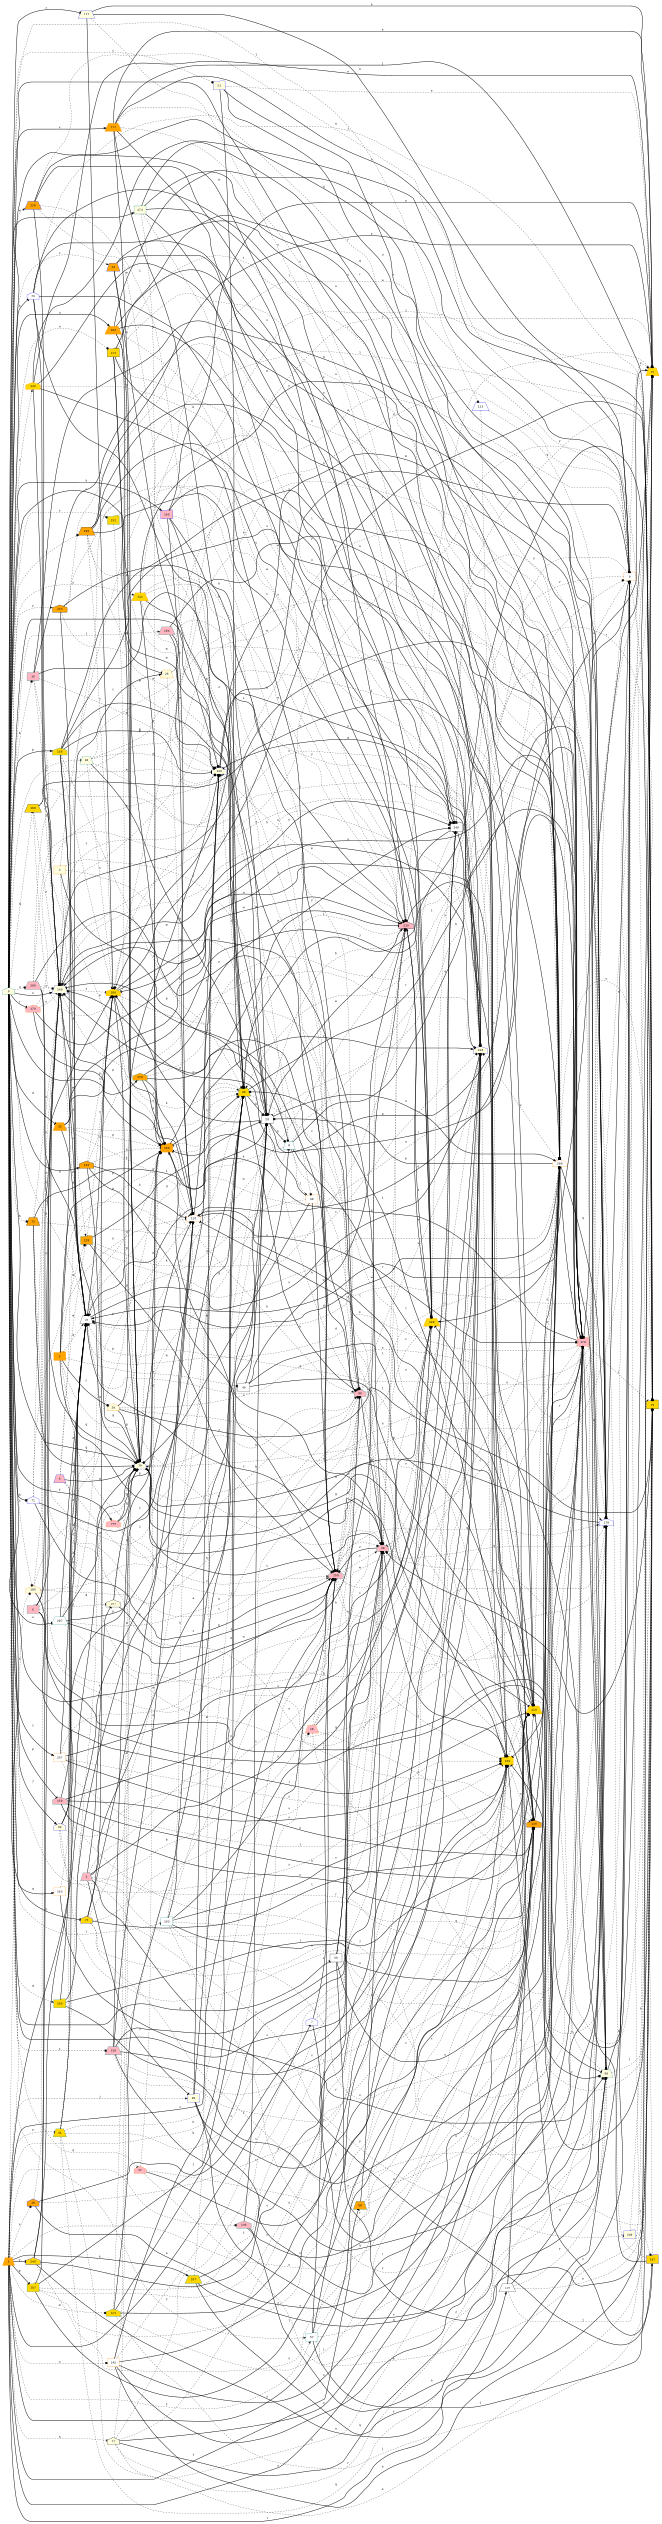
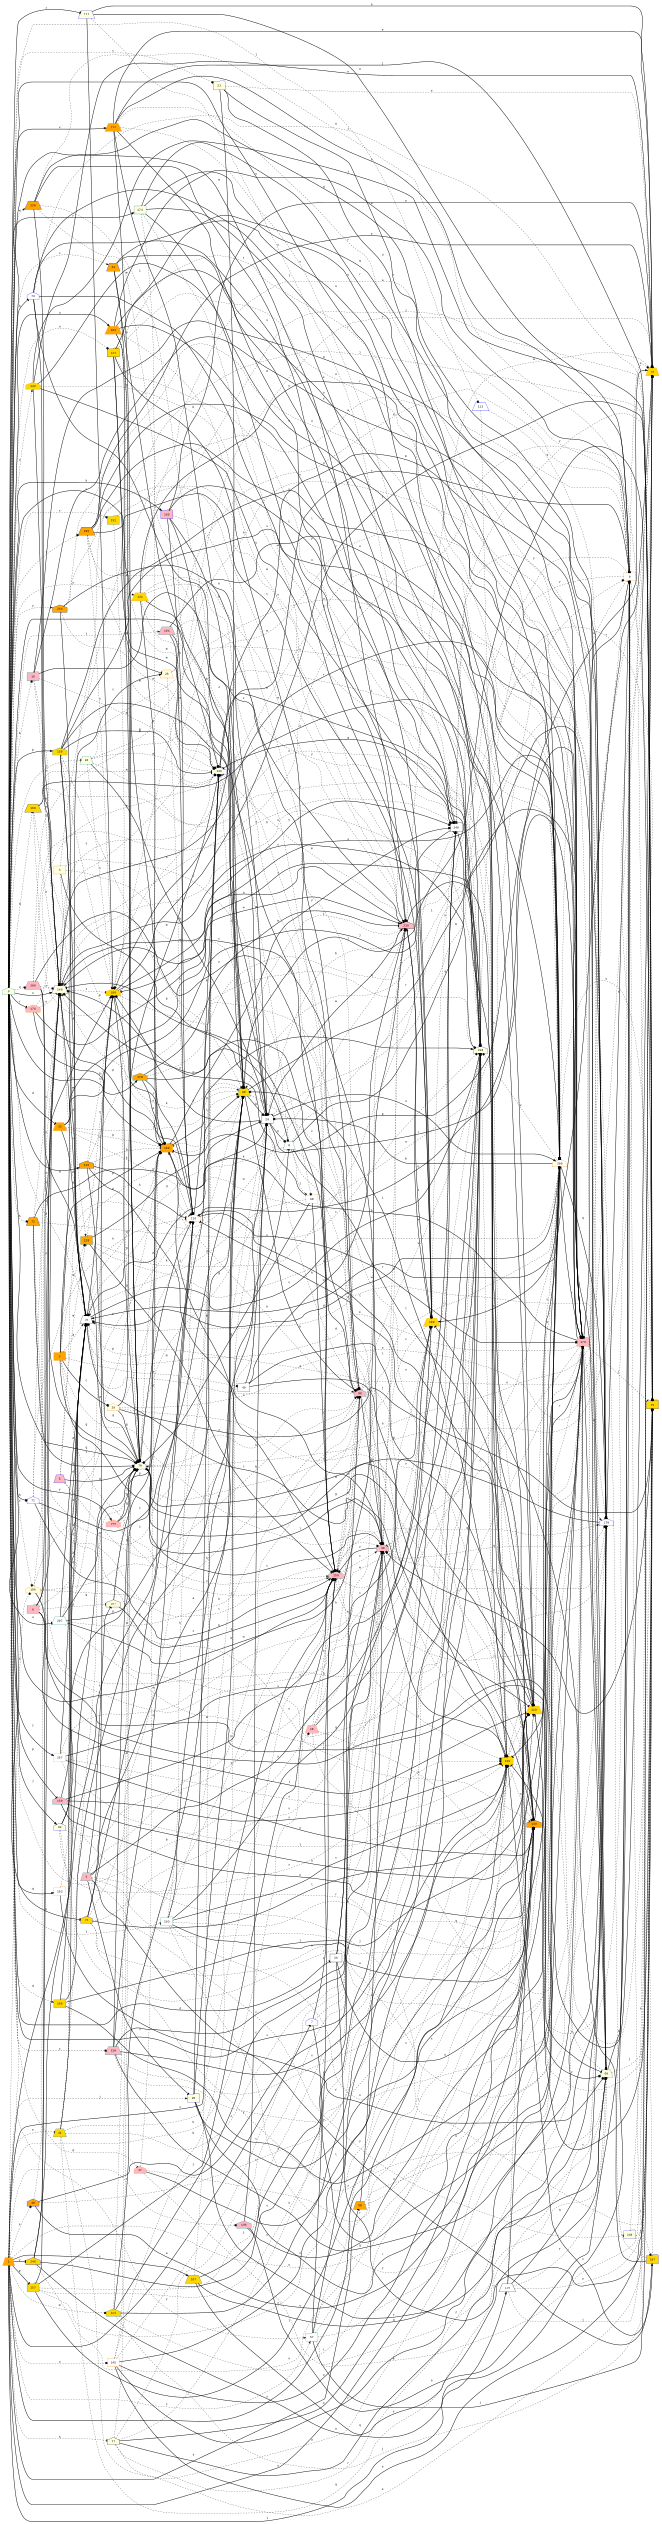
(233, 1750) -> (233, 1750)
